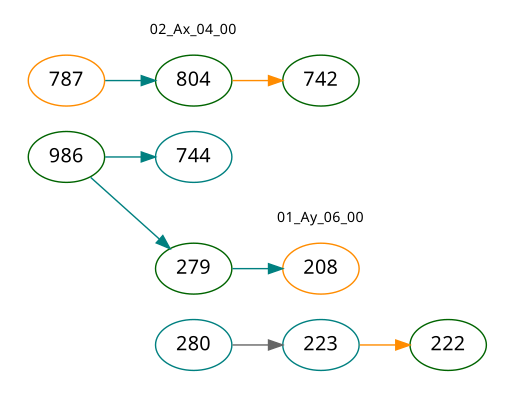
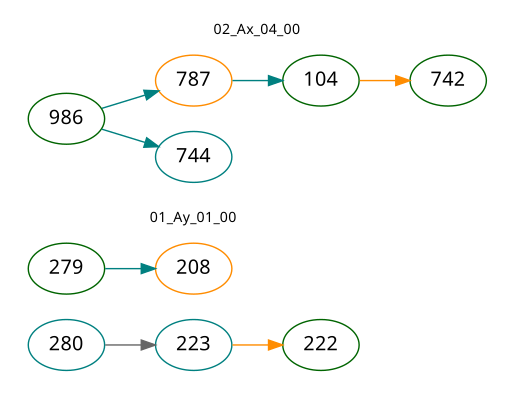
(194, 81) -> (321, 81)
(125, 208) -> (123, 102)
(321, 218) -> (194, 218)
